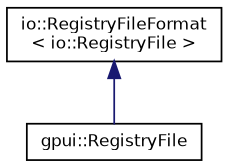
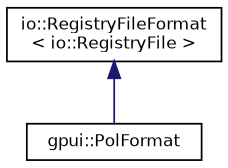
(114, 142) -> (114, 142)
